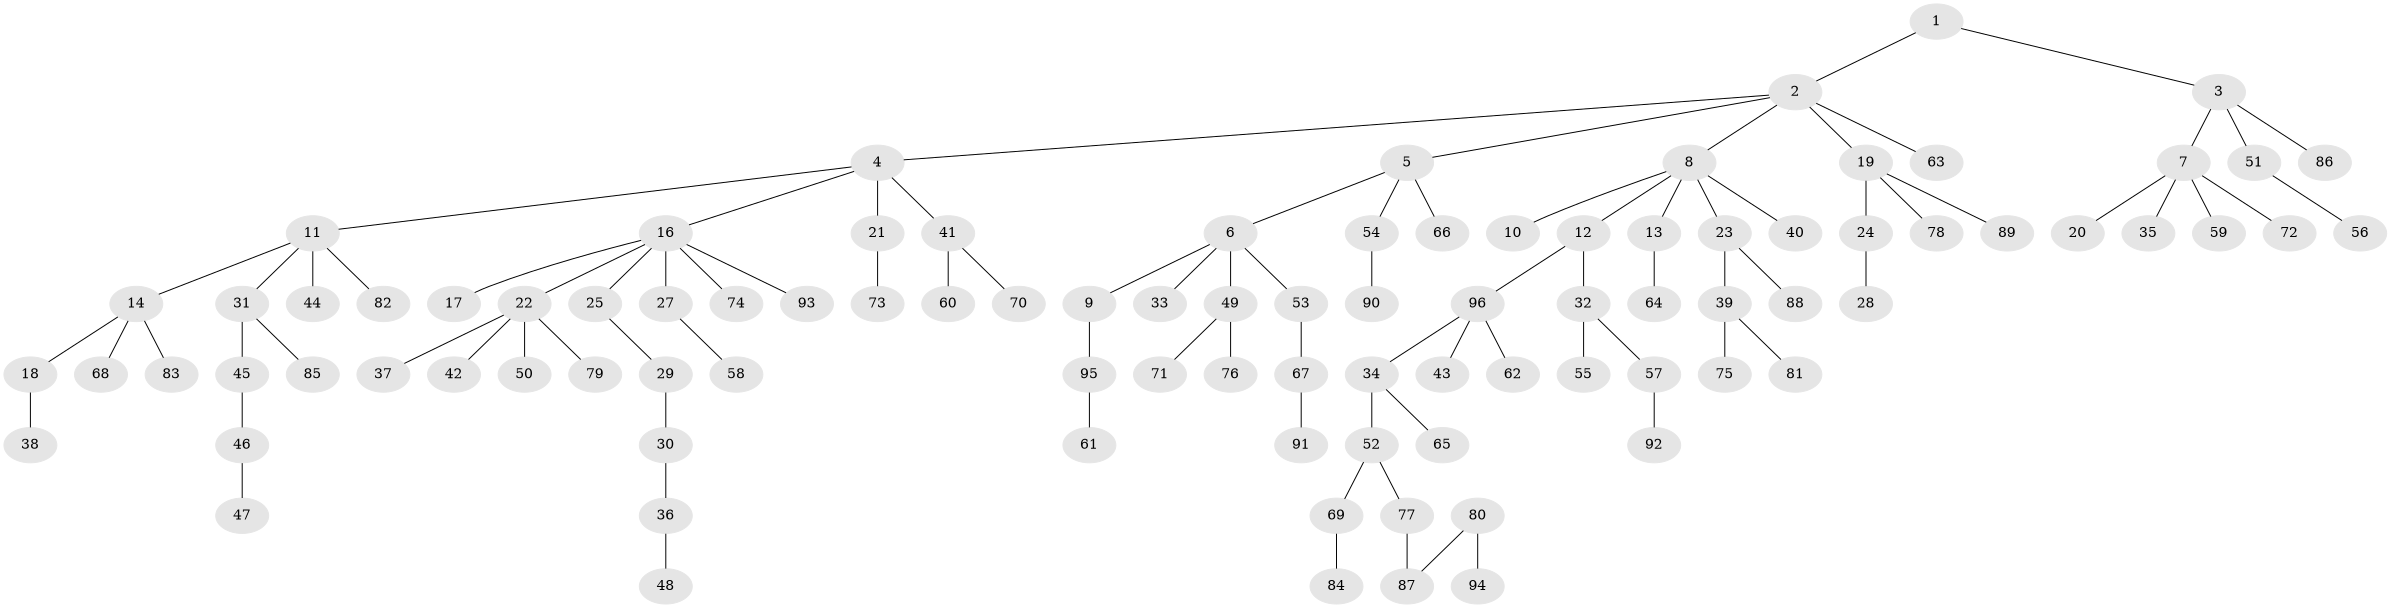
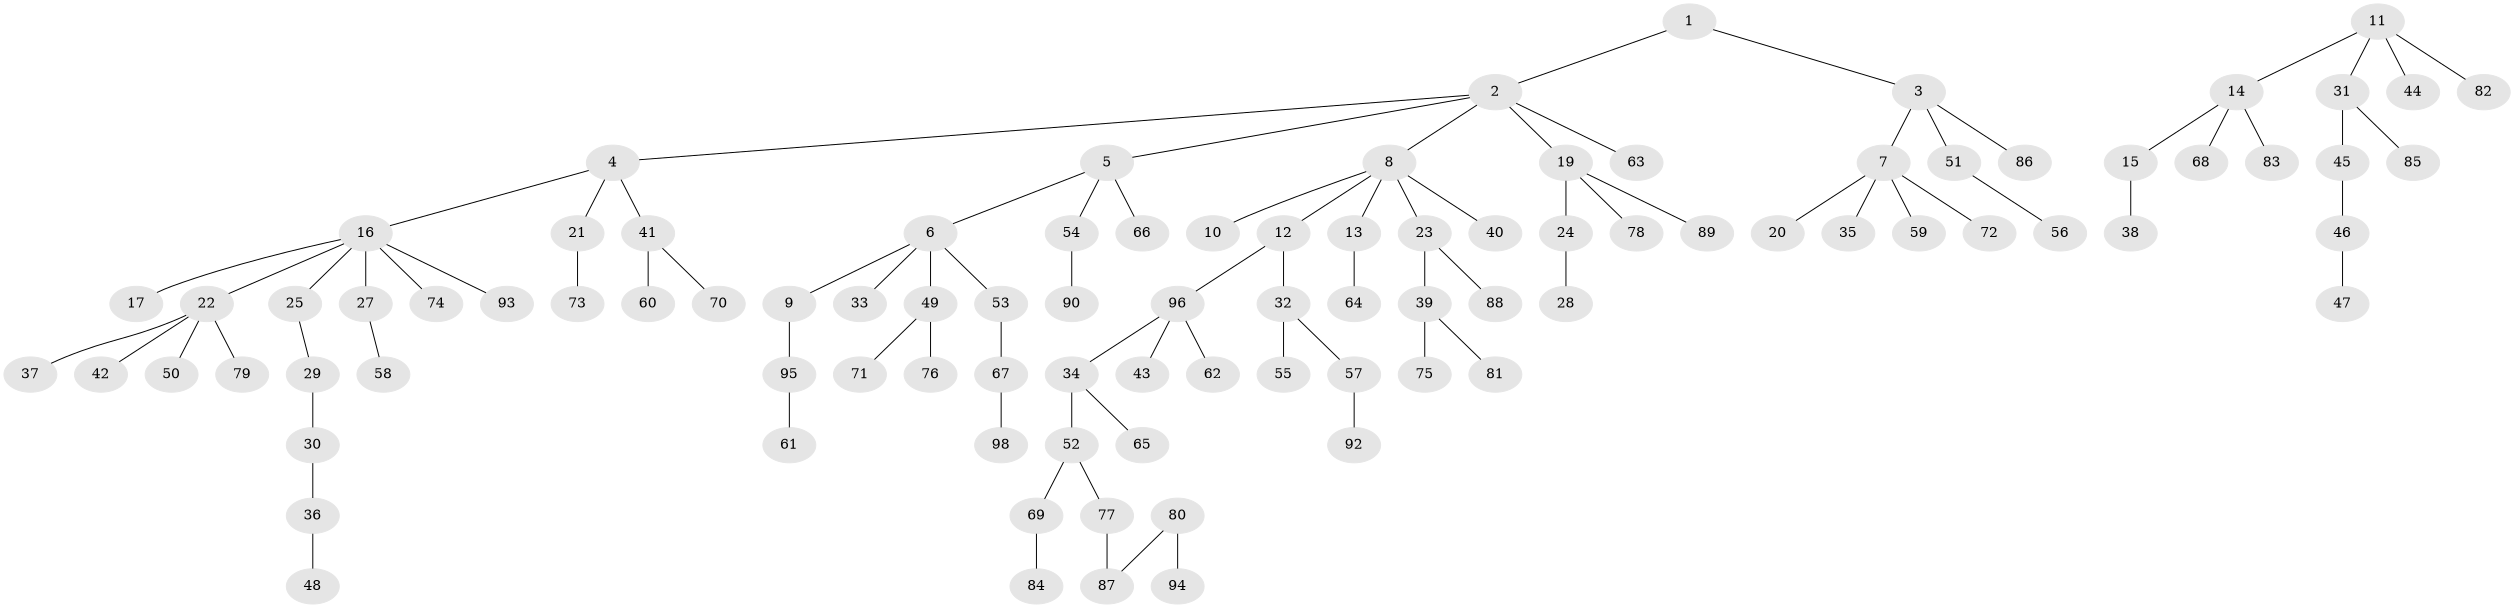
(595, 198) -> none
(30, 375) -> (2131, 163)
(1301, 445) -> (1001, 445)
